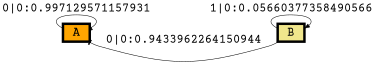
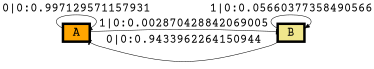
none -> (182, 29)
